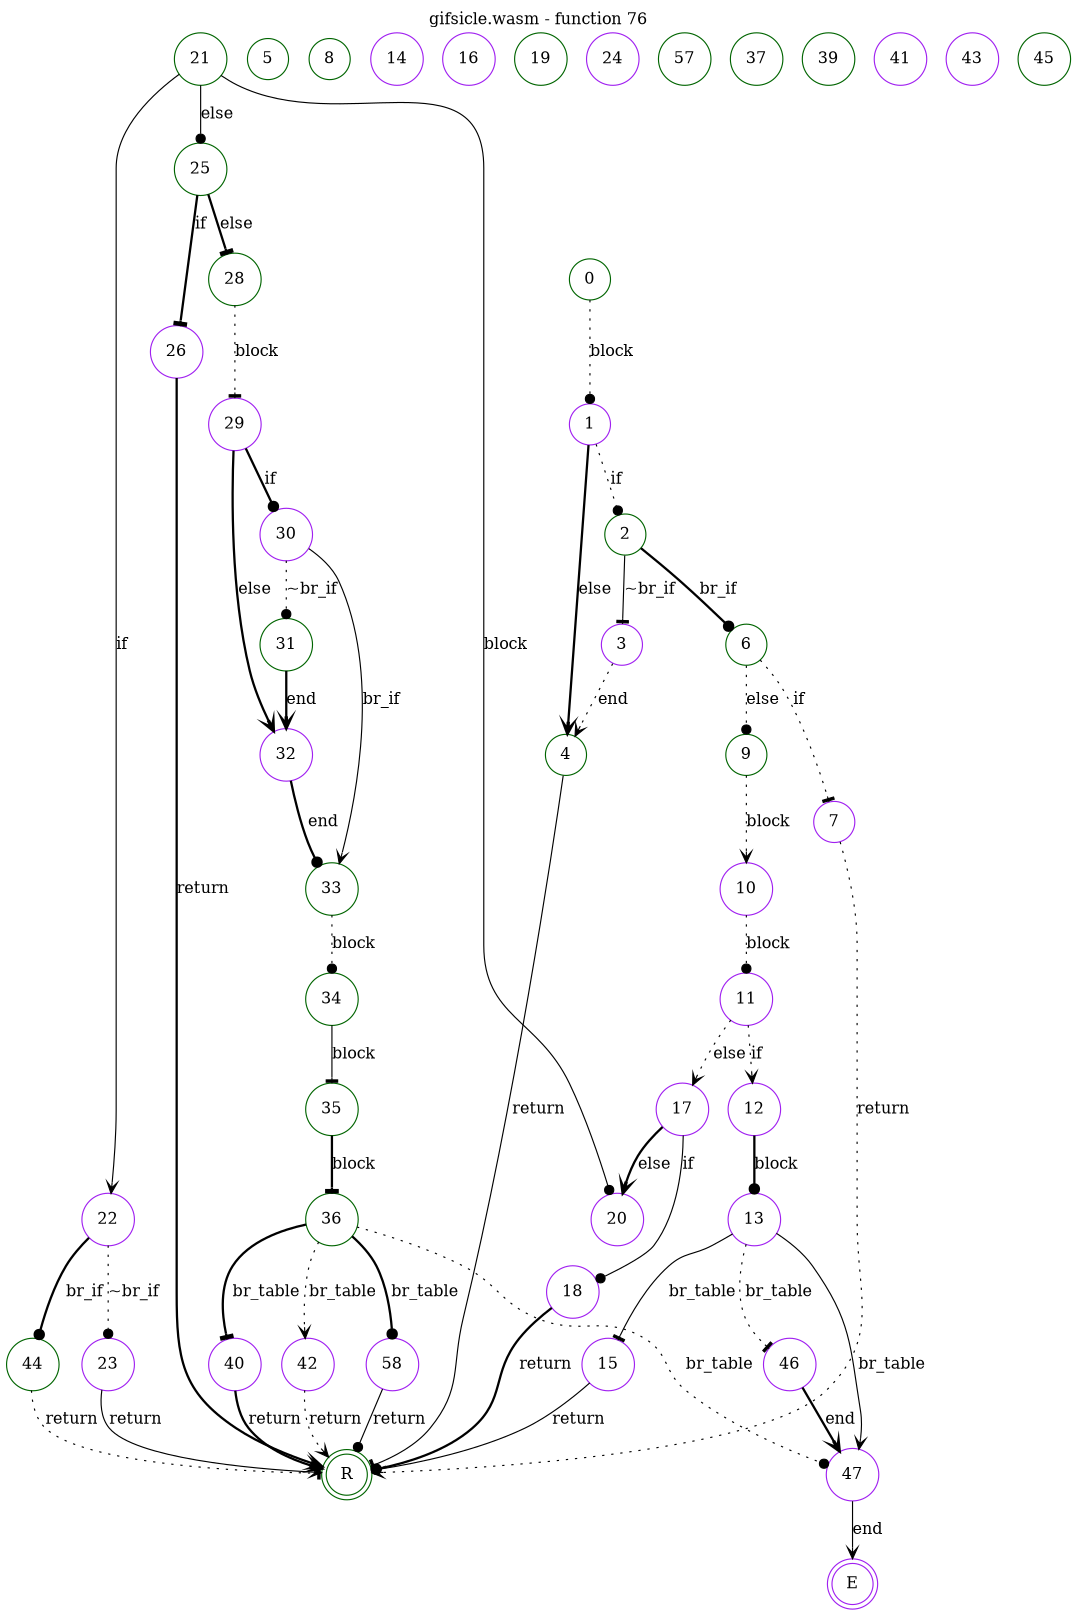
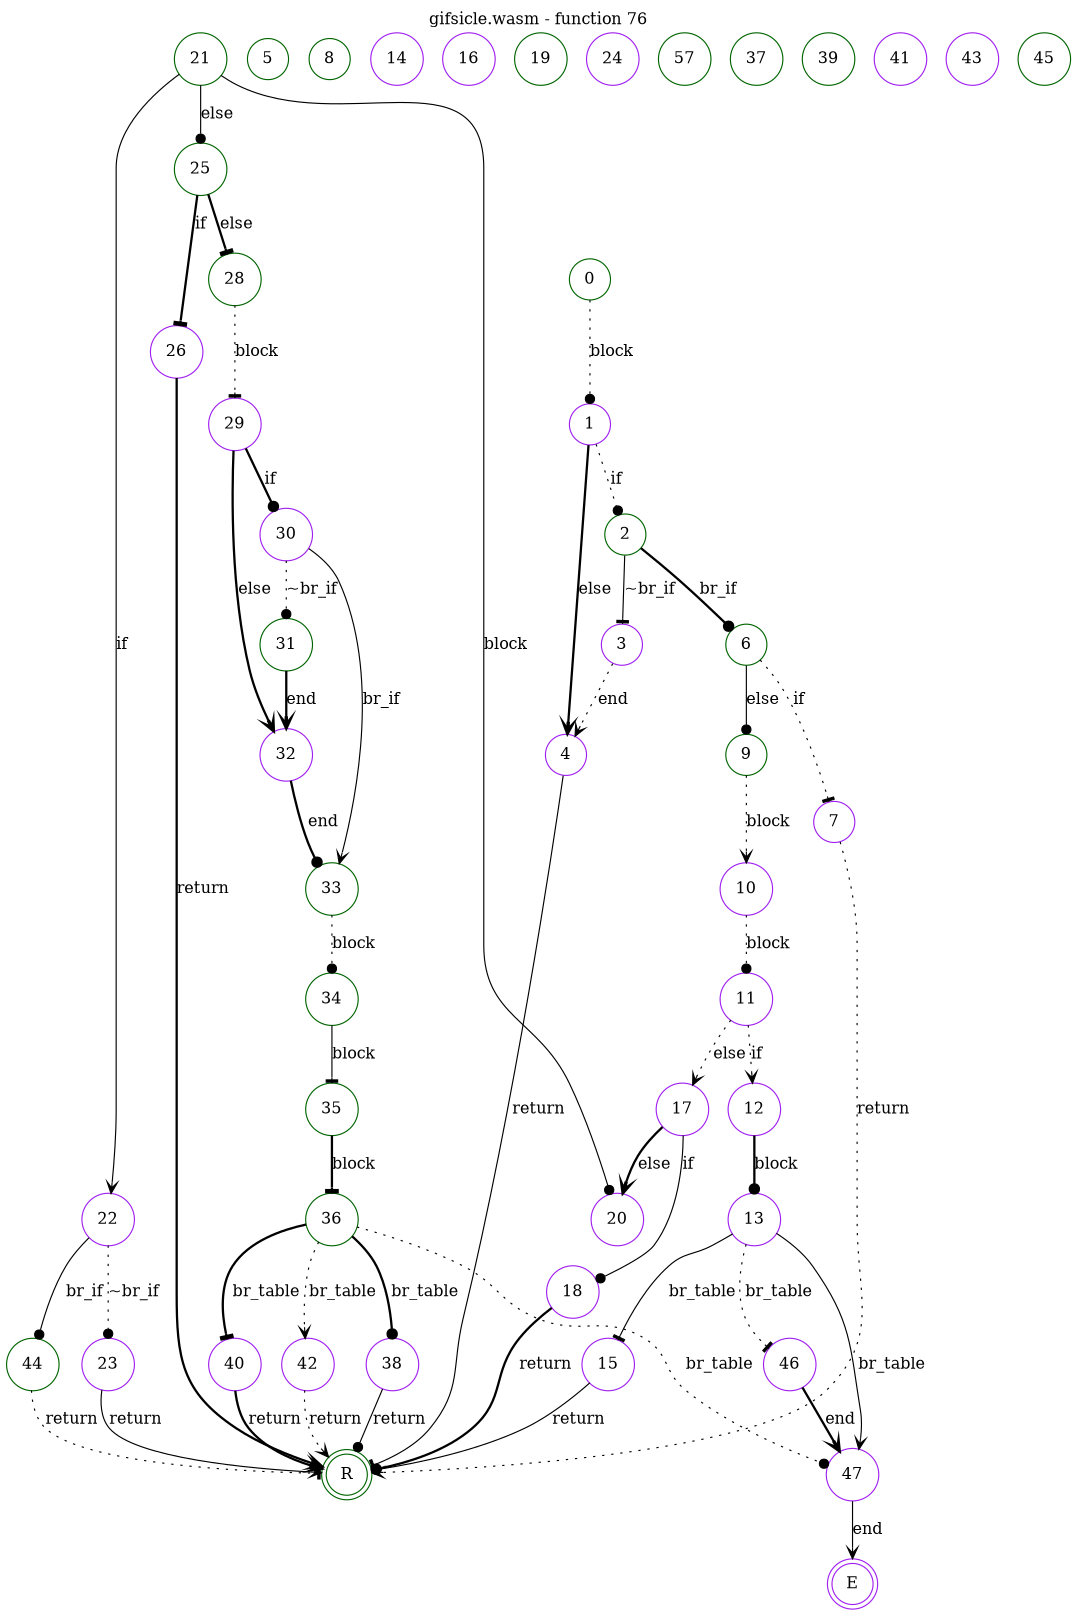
(746, 695) -> (746, 695)
(566, 755) -> (566, 755)
(58, 1280) -> (58, 1280)
(392, 1364) -> (392, 1364)
